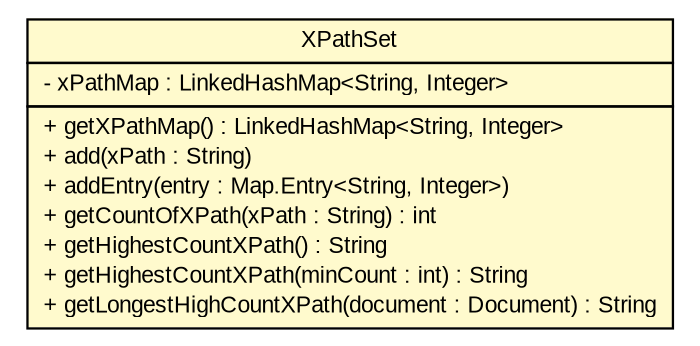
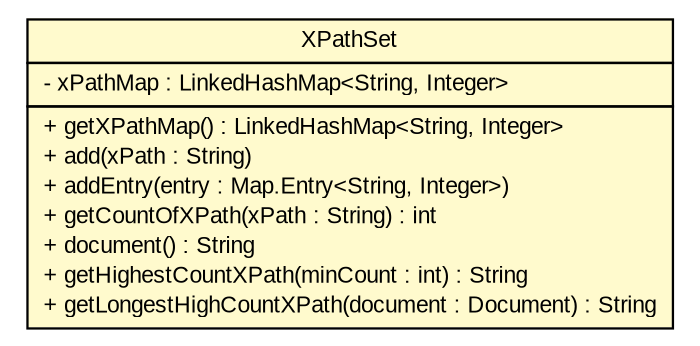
(216, 246) -> (150, 246)
